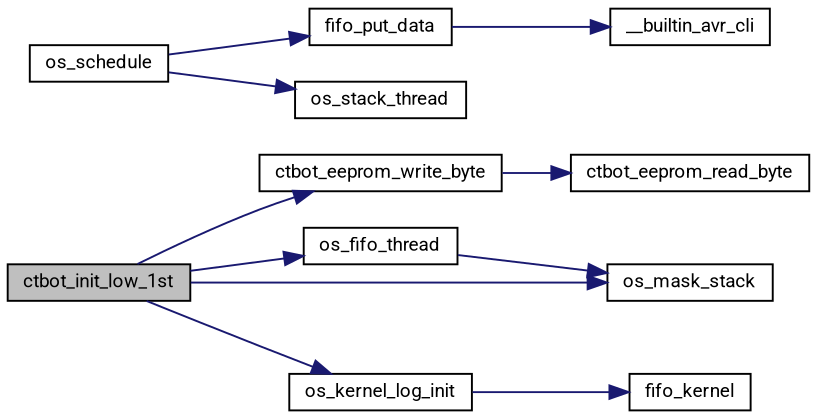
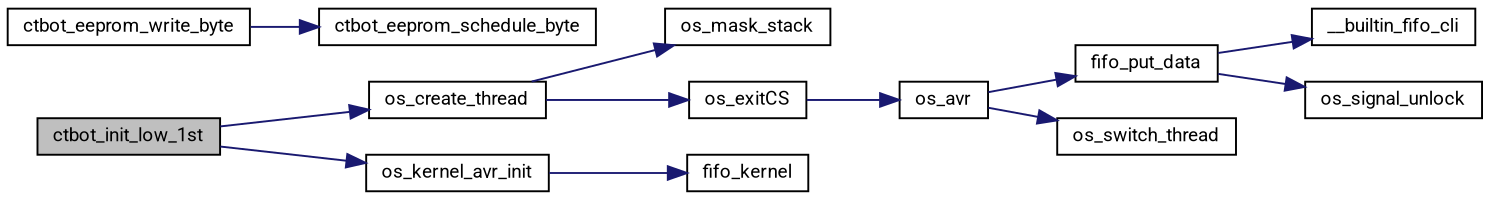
(690, 27) -> (1394, 27)
(99, 63) -> (944, 100)
(381, 100) -> (1147, 136)
none -> (748, 100)
none -> (1394, 100)
(690, 173) -> (457, 27)
(215, 228) -> none
(381, 246) -> (457, 100)
(389, 283) -> none
(381, 392) -> (457, 173)
